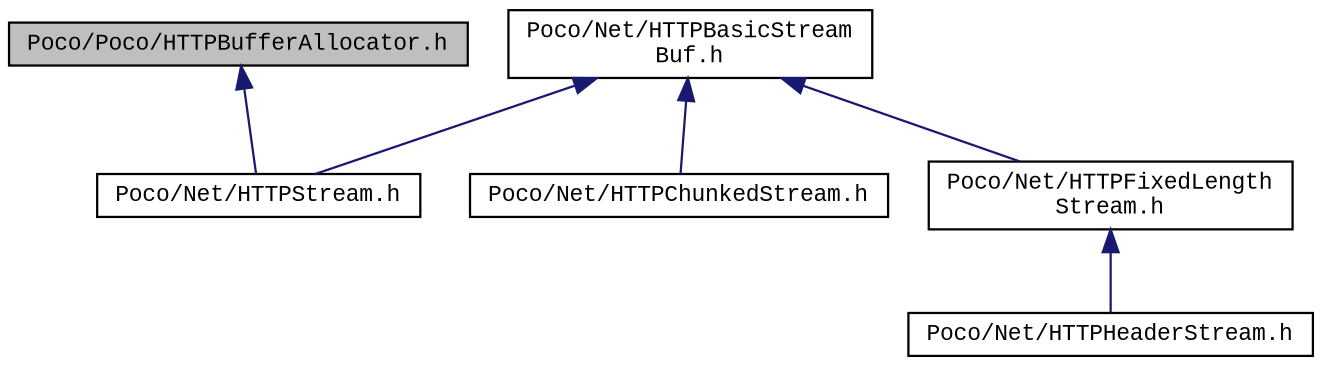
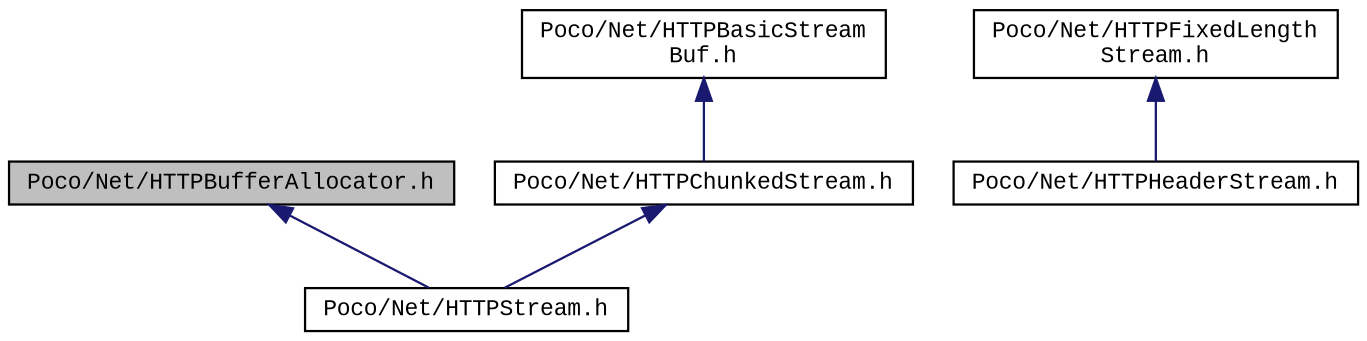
(238, 44) -> (232, 183)
(911, 124) -> none
(445, 130) -> (575, 252)
